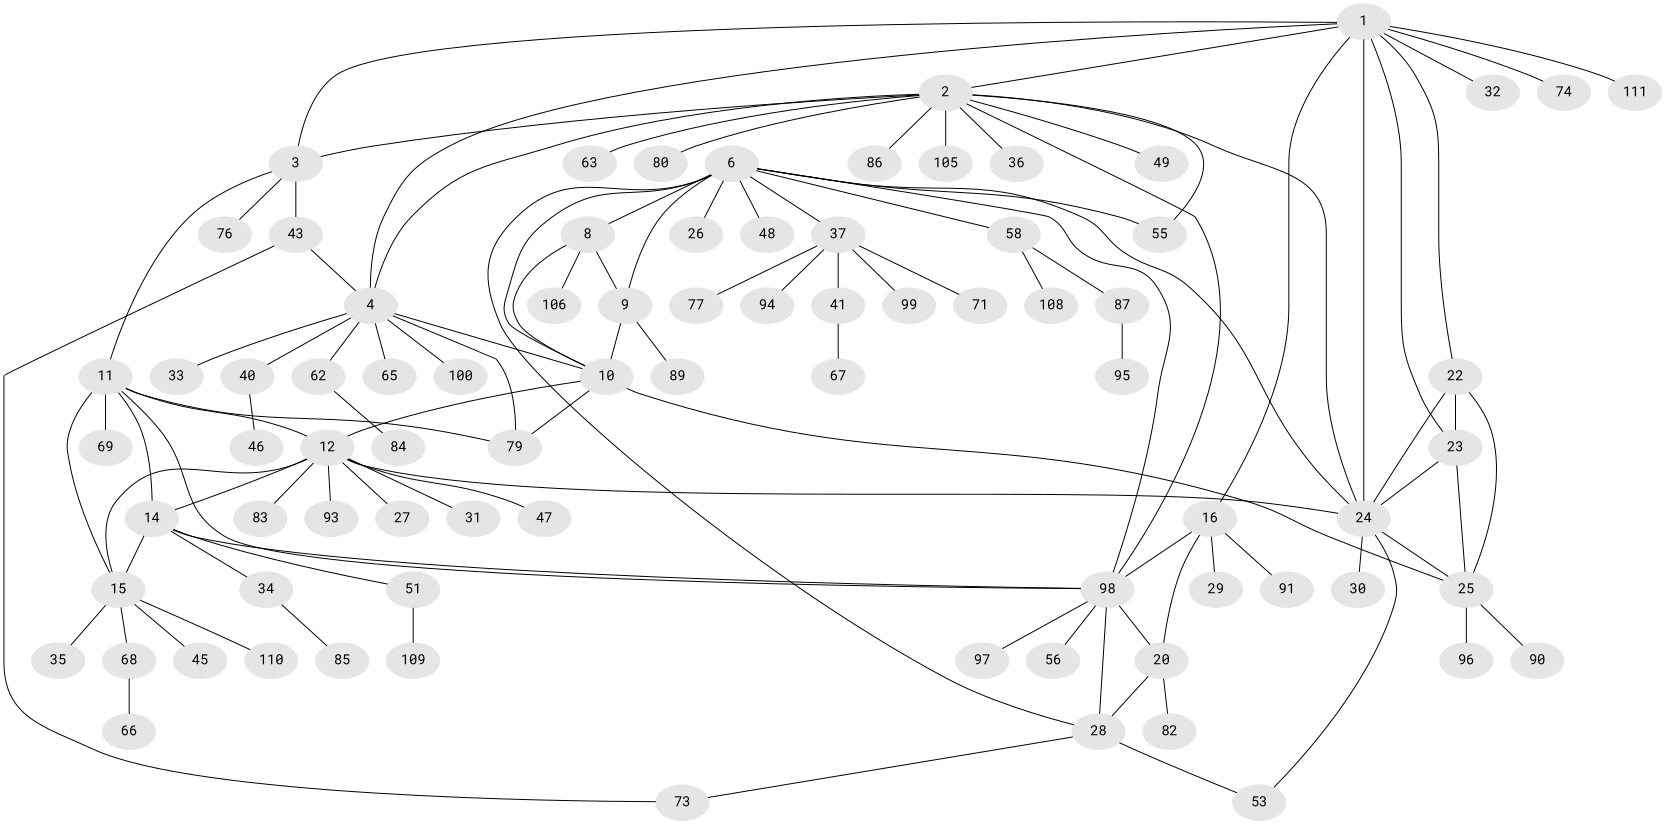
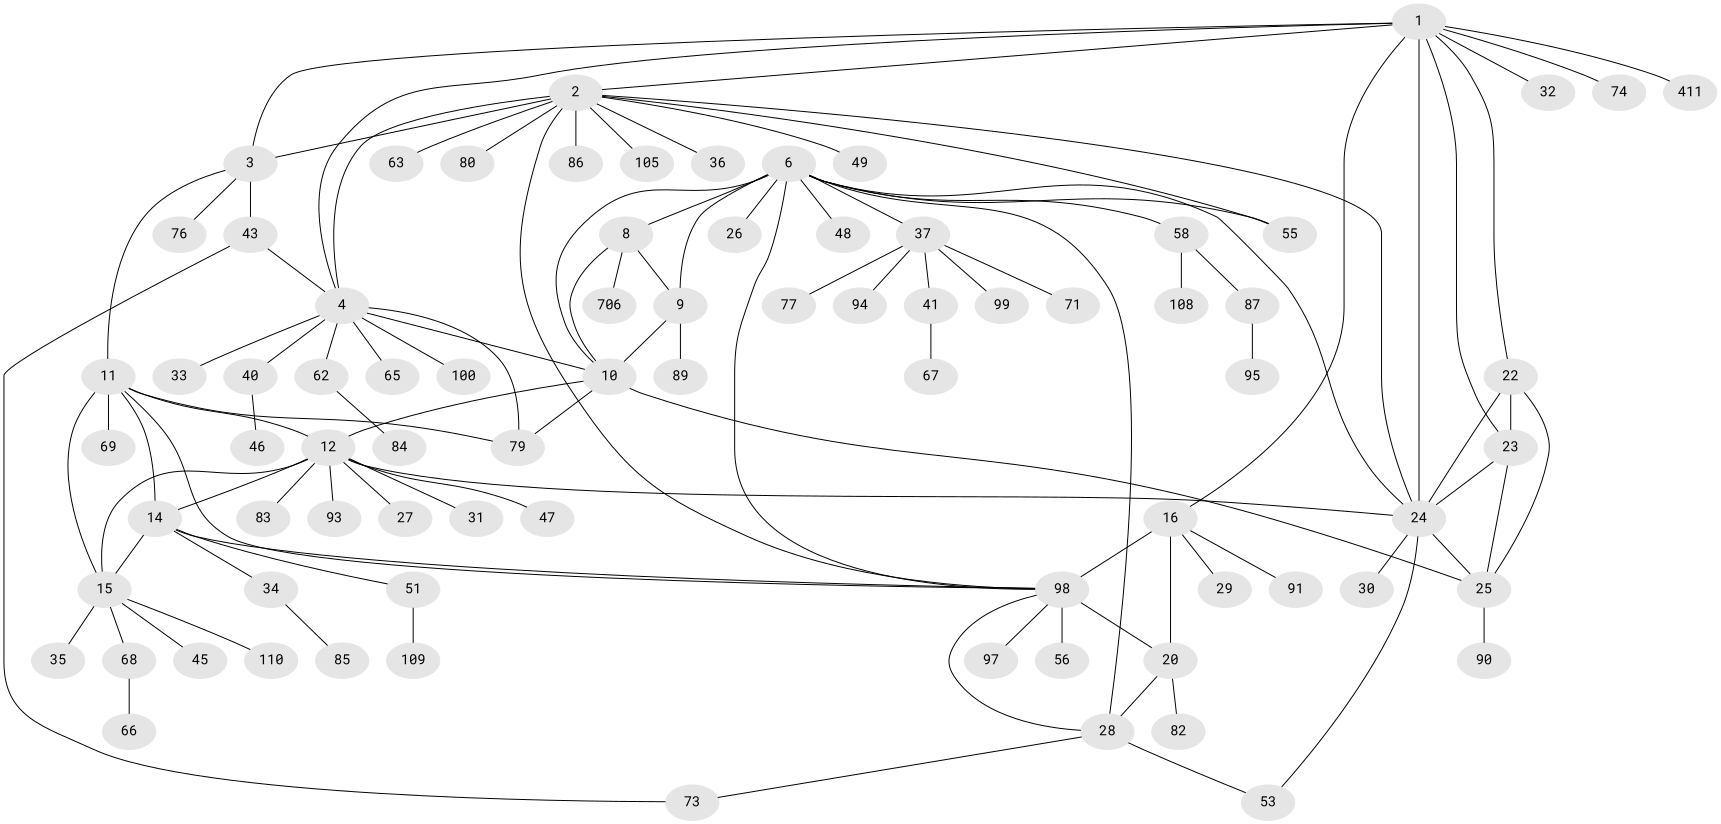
(1635, 93) -> (1690, 93)
(554, 306) -> (609, 306)
(1466, 661) -> none
